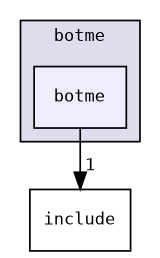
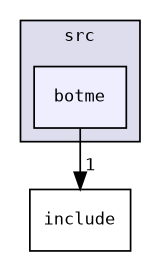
(80, 37) -> (80, 37)
